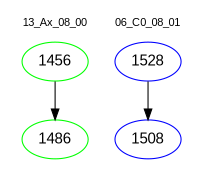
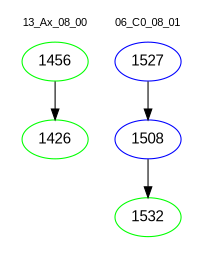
(148, 62) -> (148, 62)
(55, 139) -> (55, 139)
none -> (148, 217)
